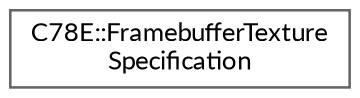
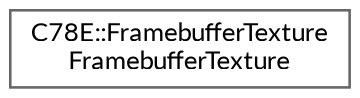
(180, 49) -> (180, 49)
